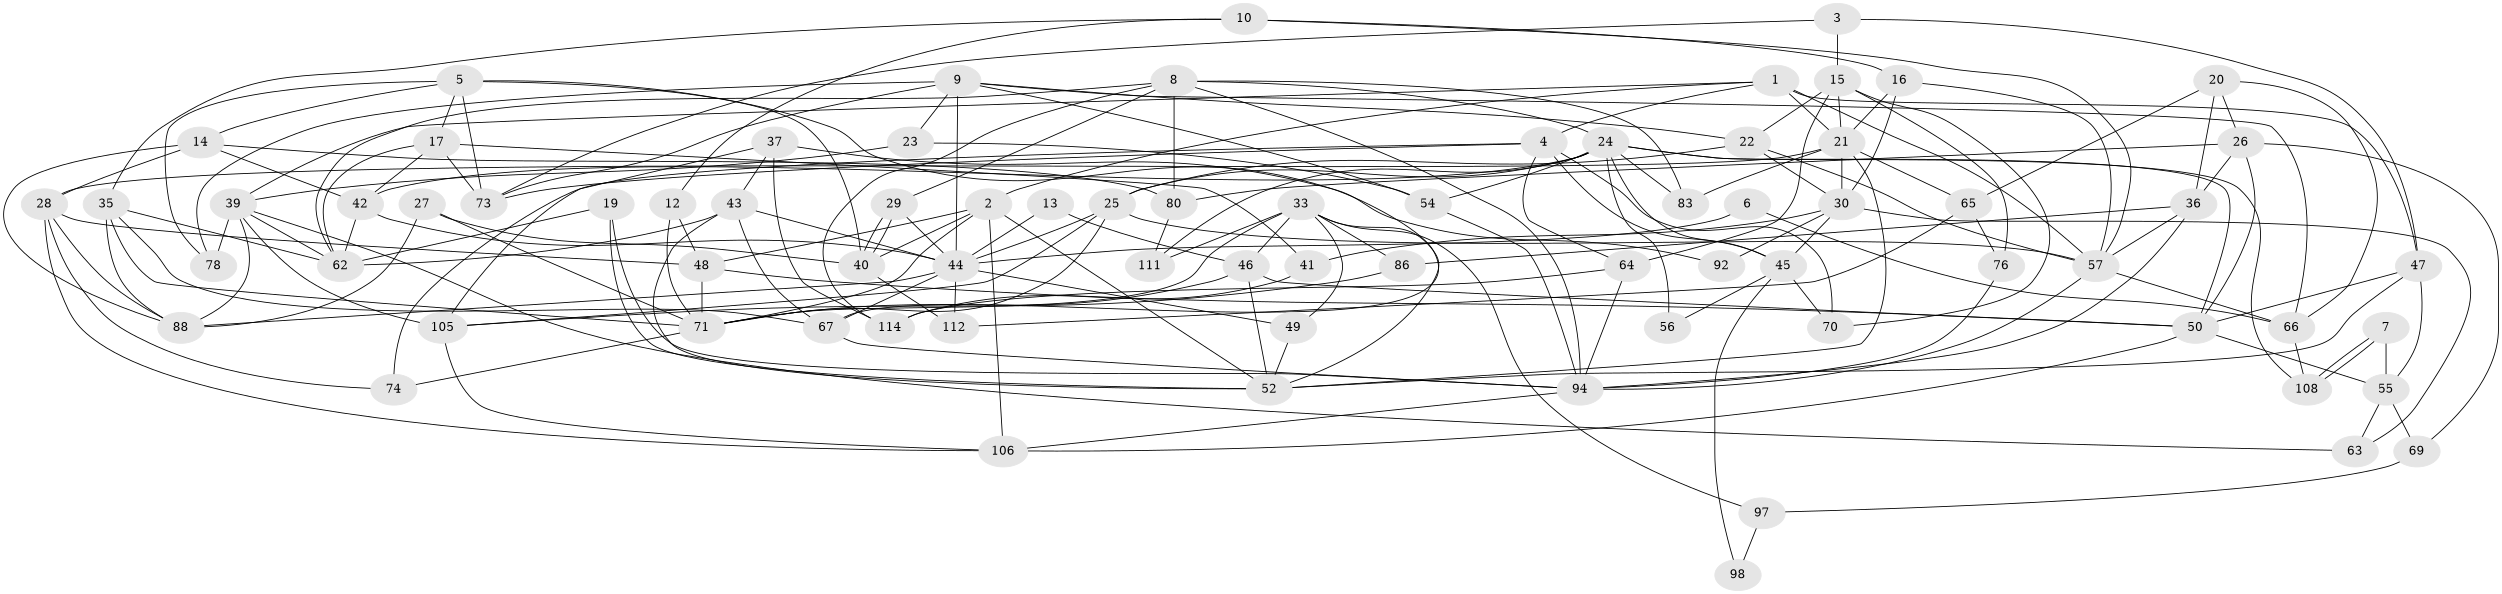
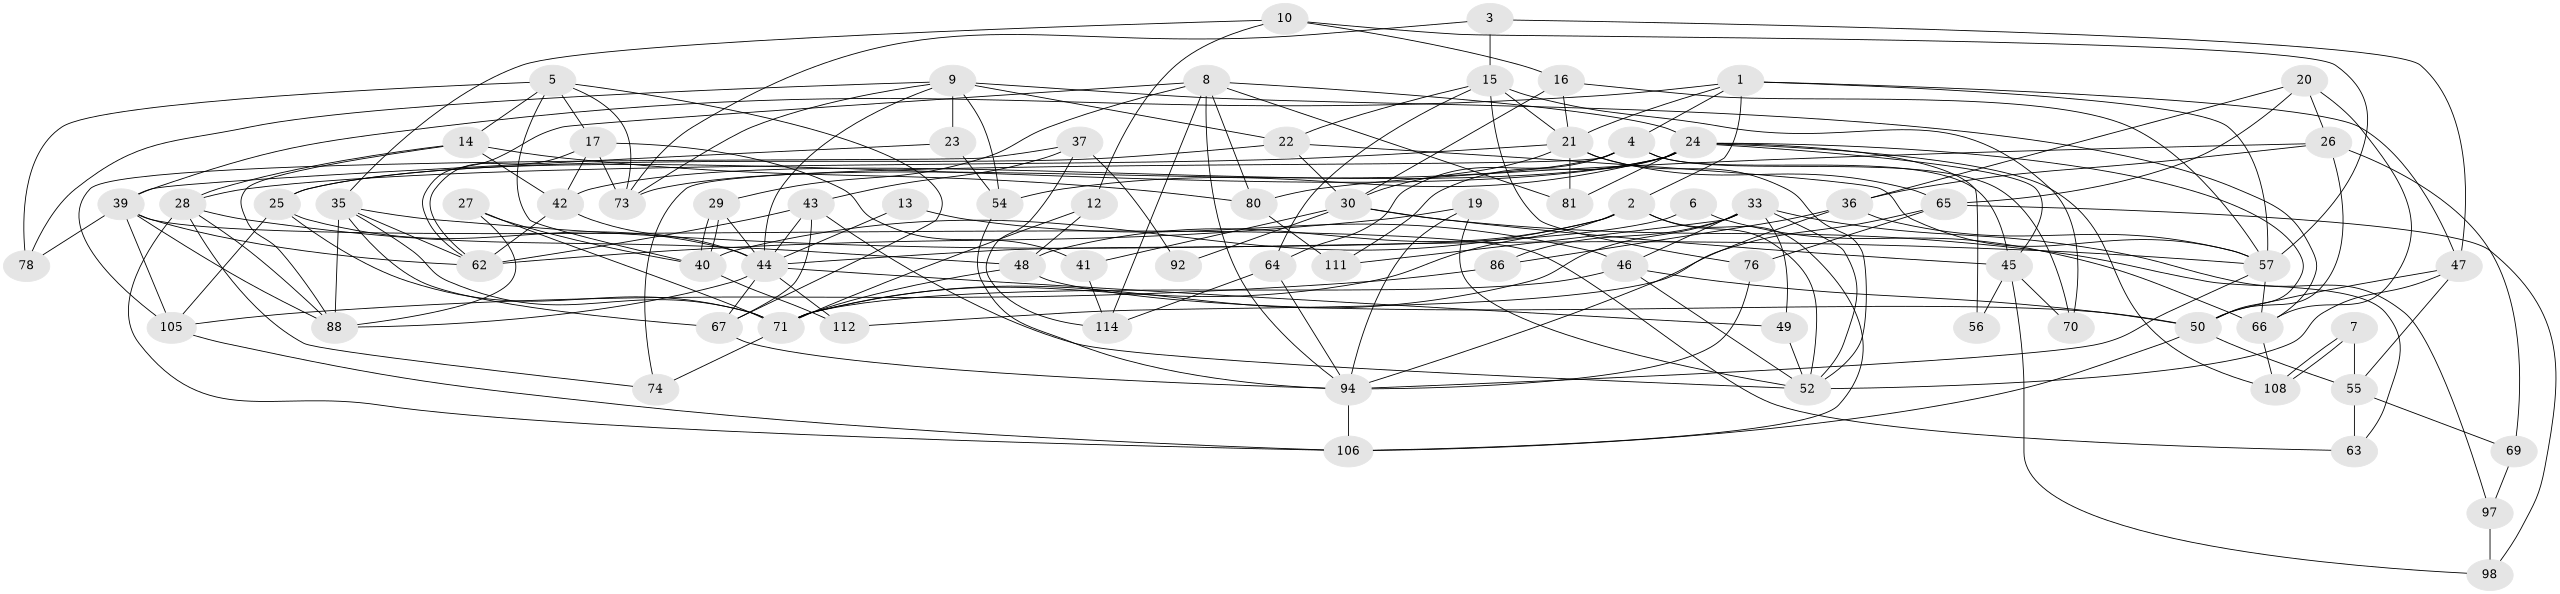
(1686, 204) -> (1570, 204)
none -> (2401, 229)
(1791, 242) -> (925, 246)
